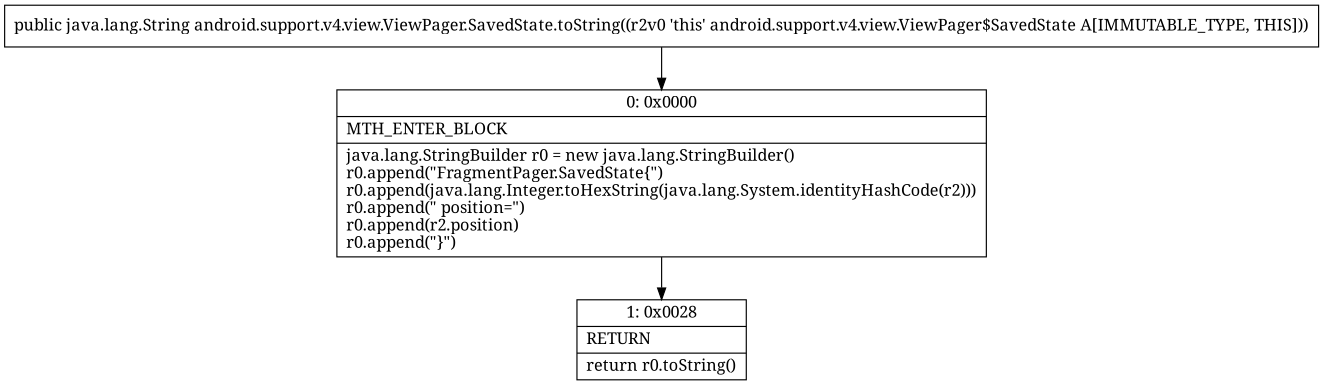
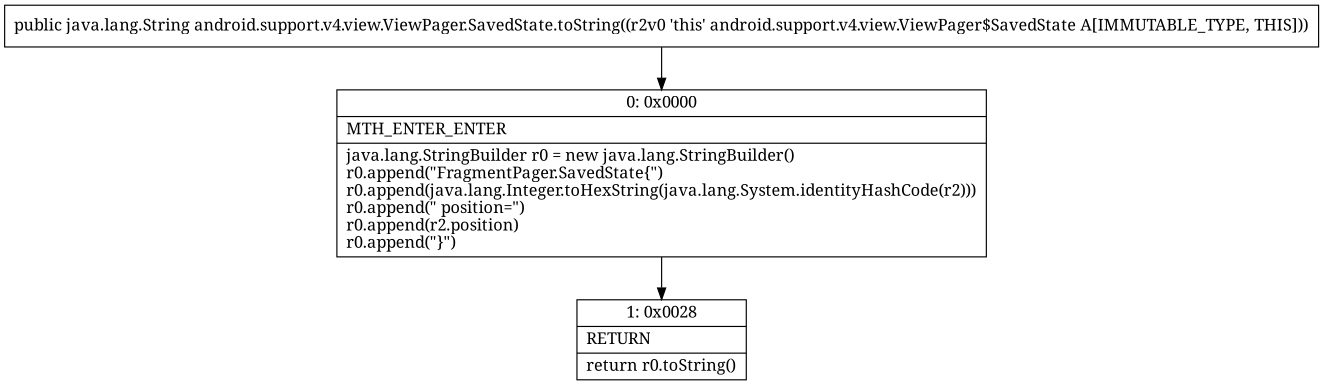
(427, 129) -> (427, 129)
